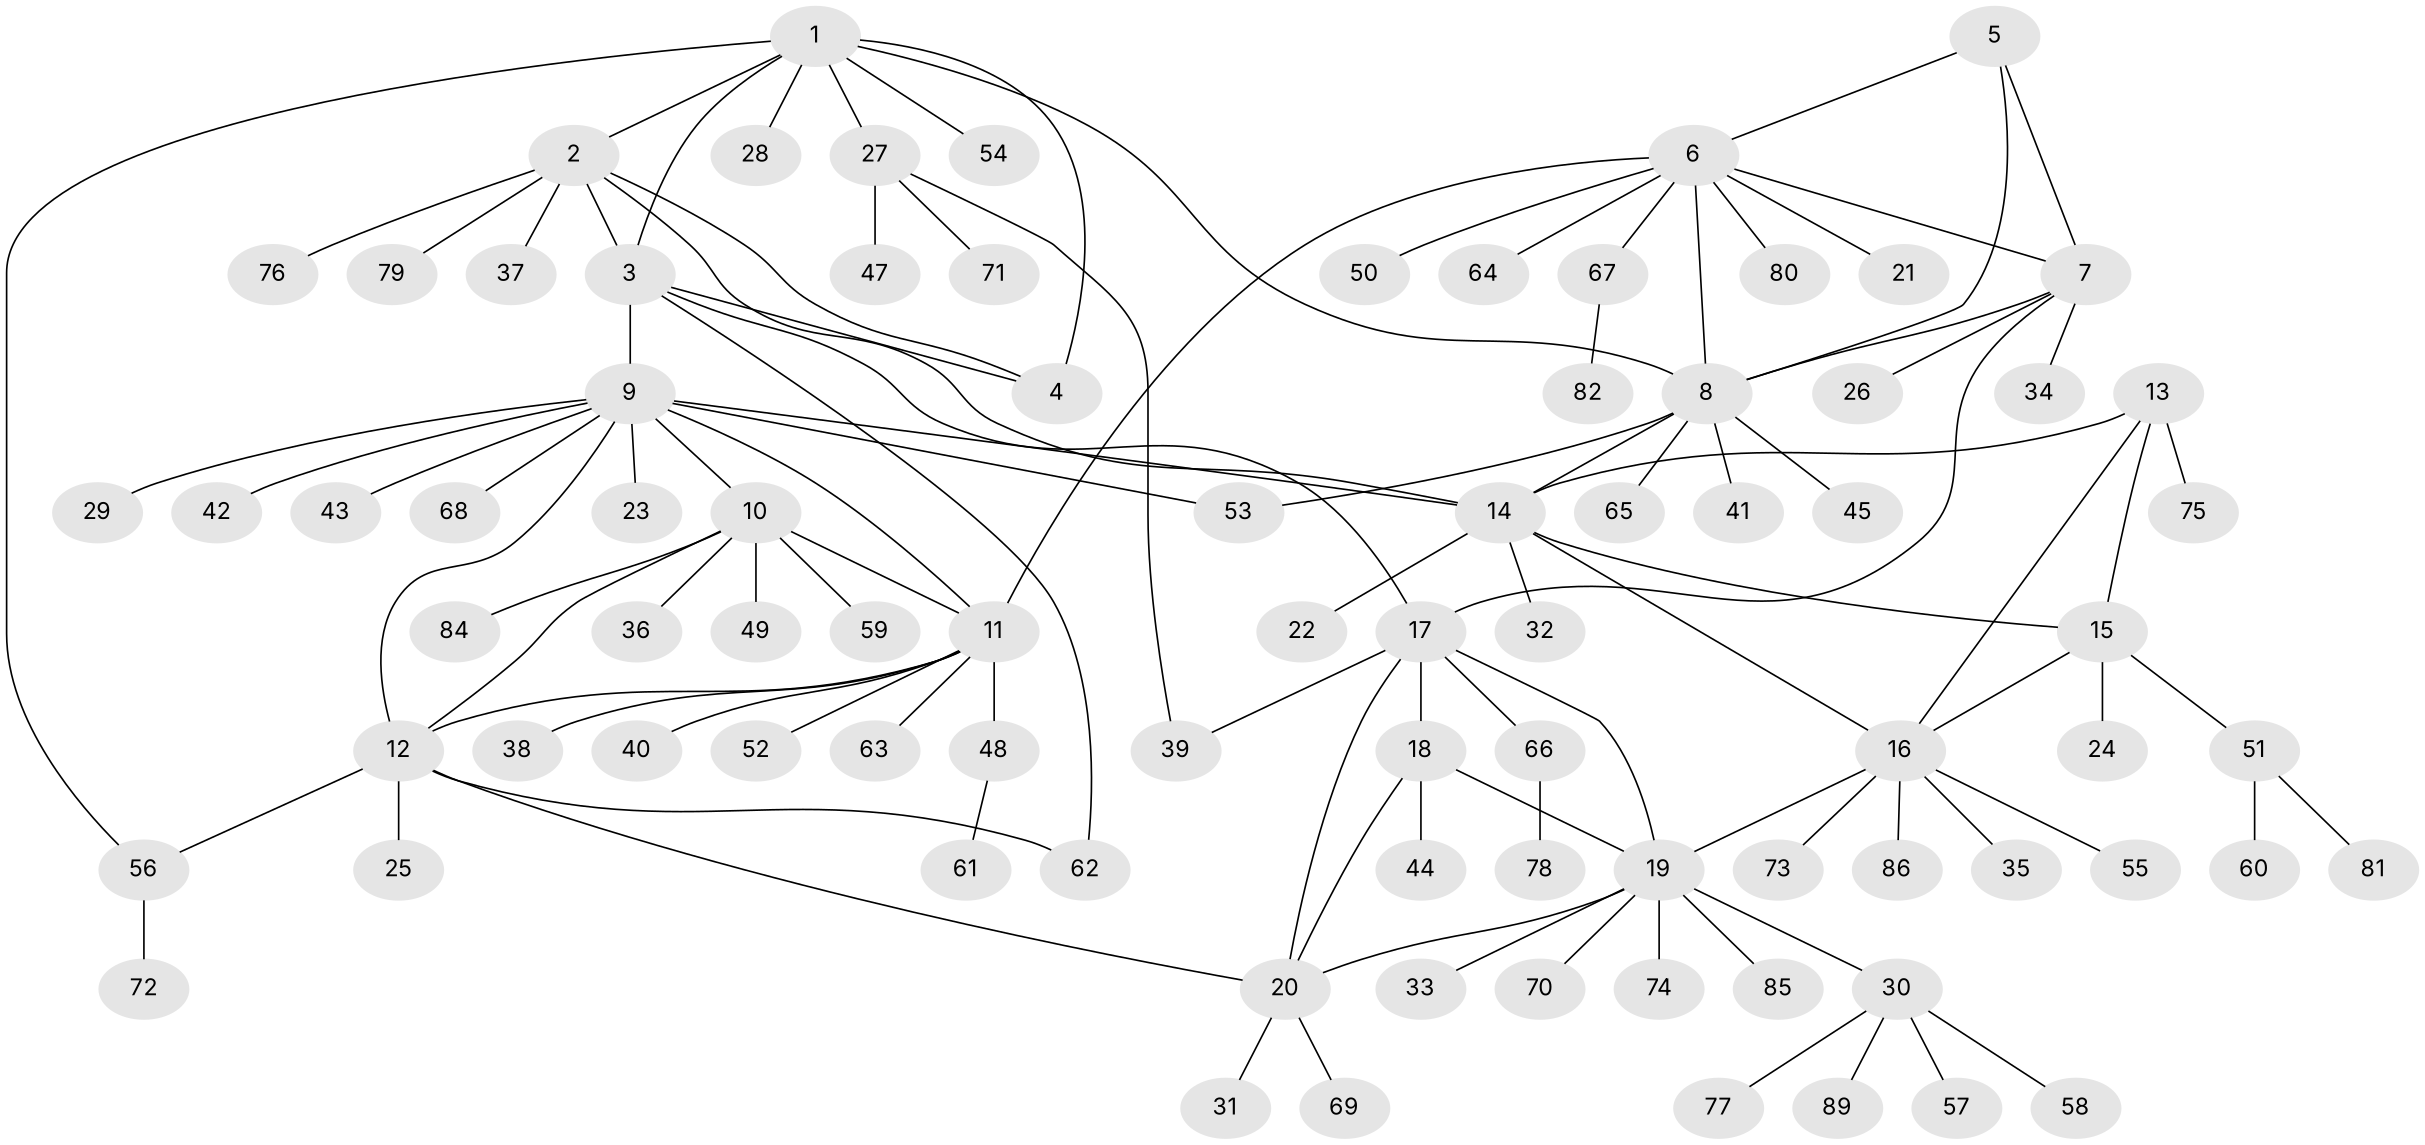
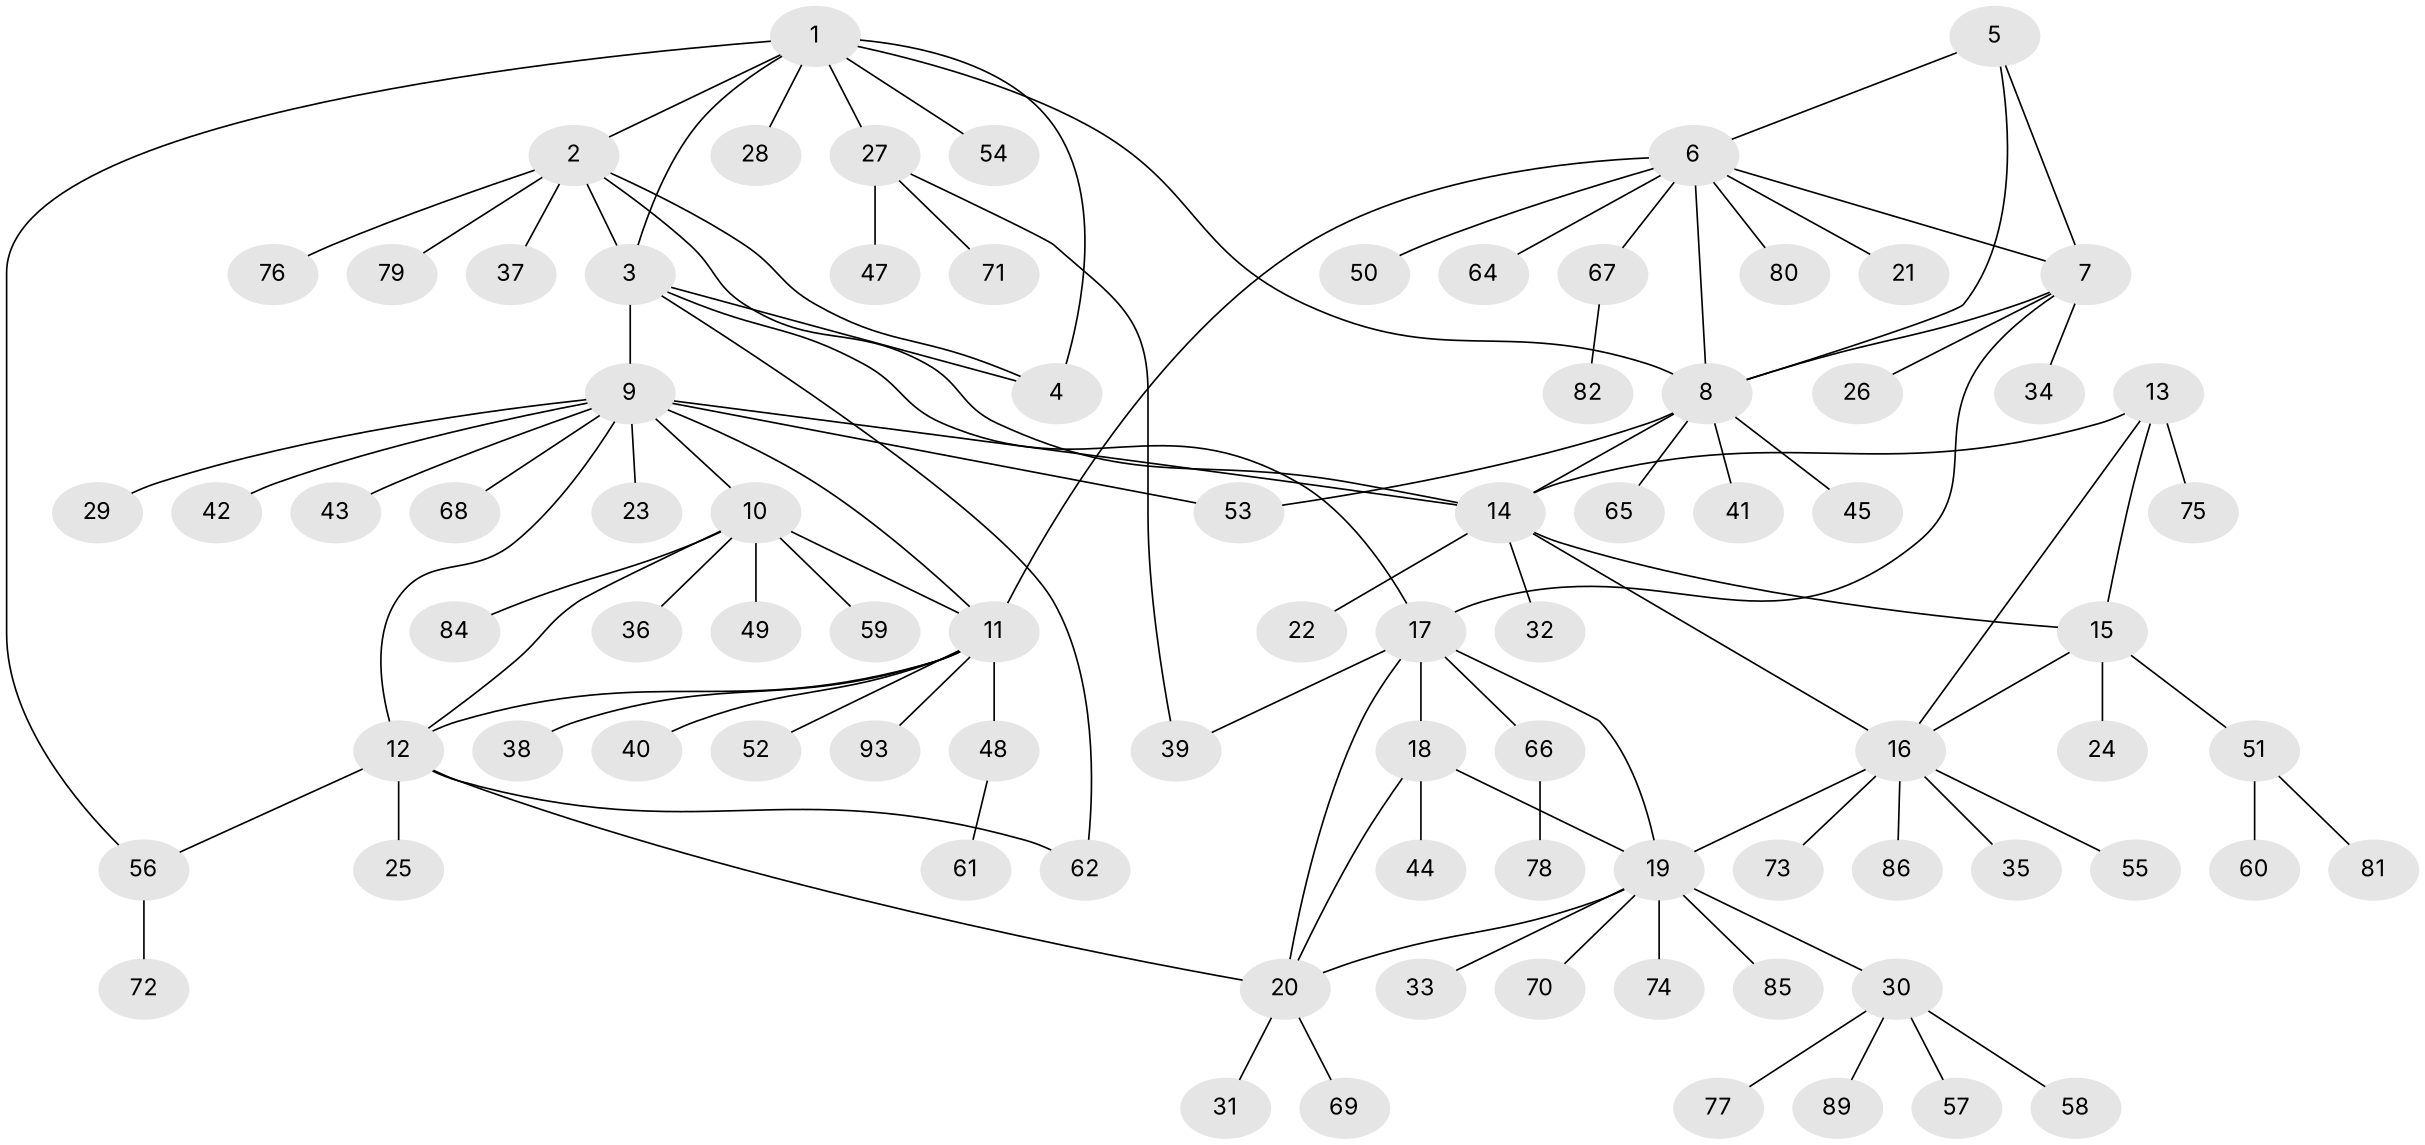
(875, 751) -> (875, 751)
